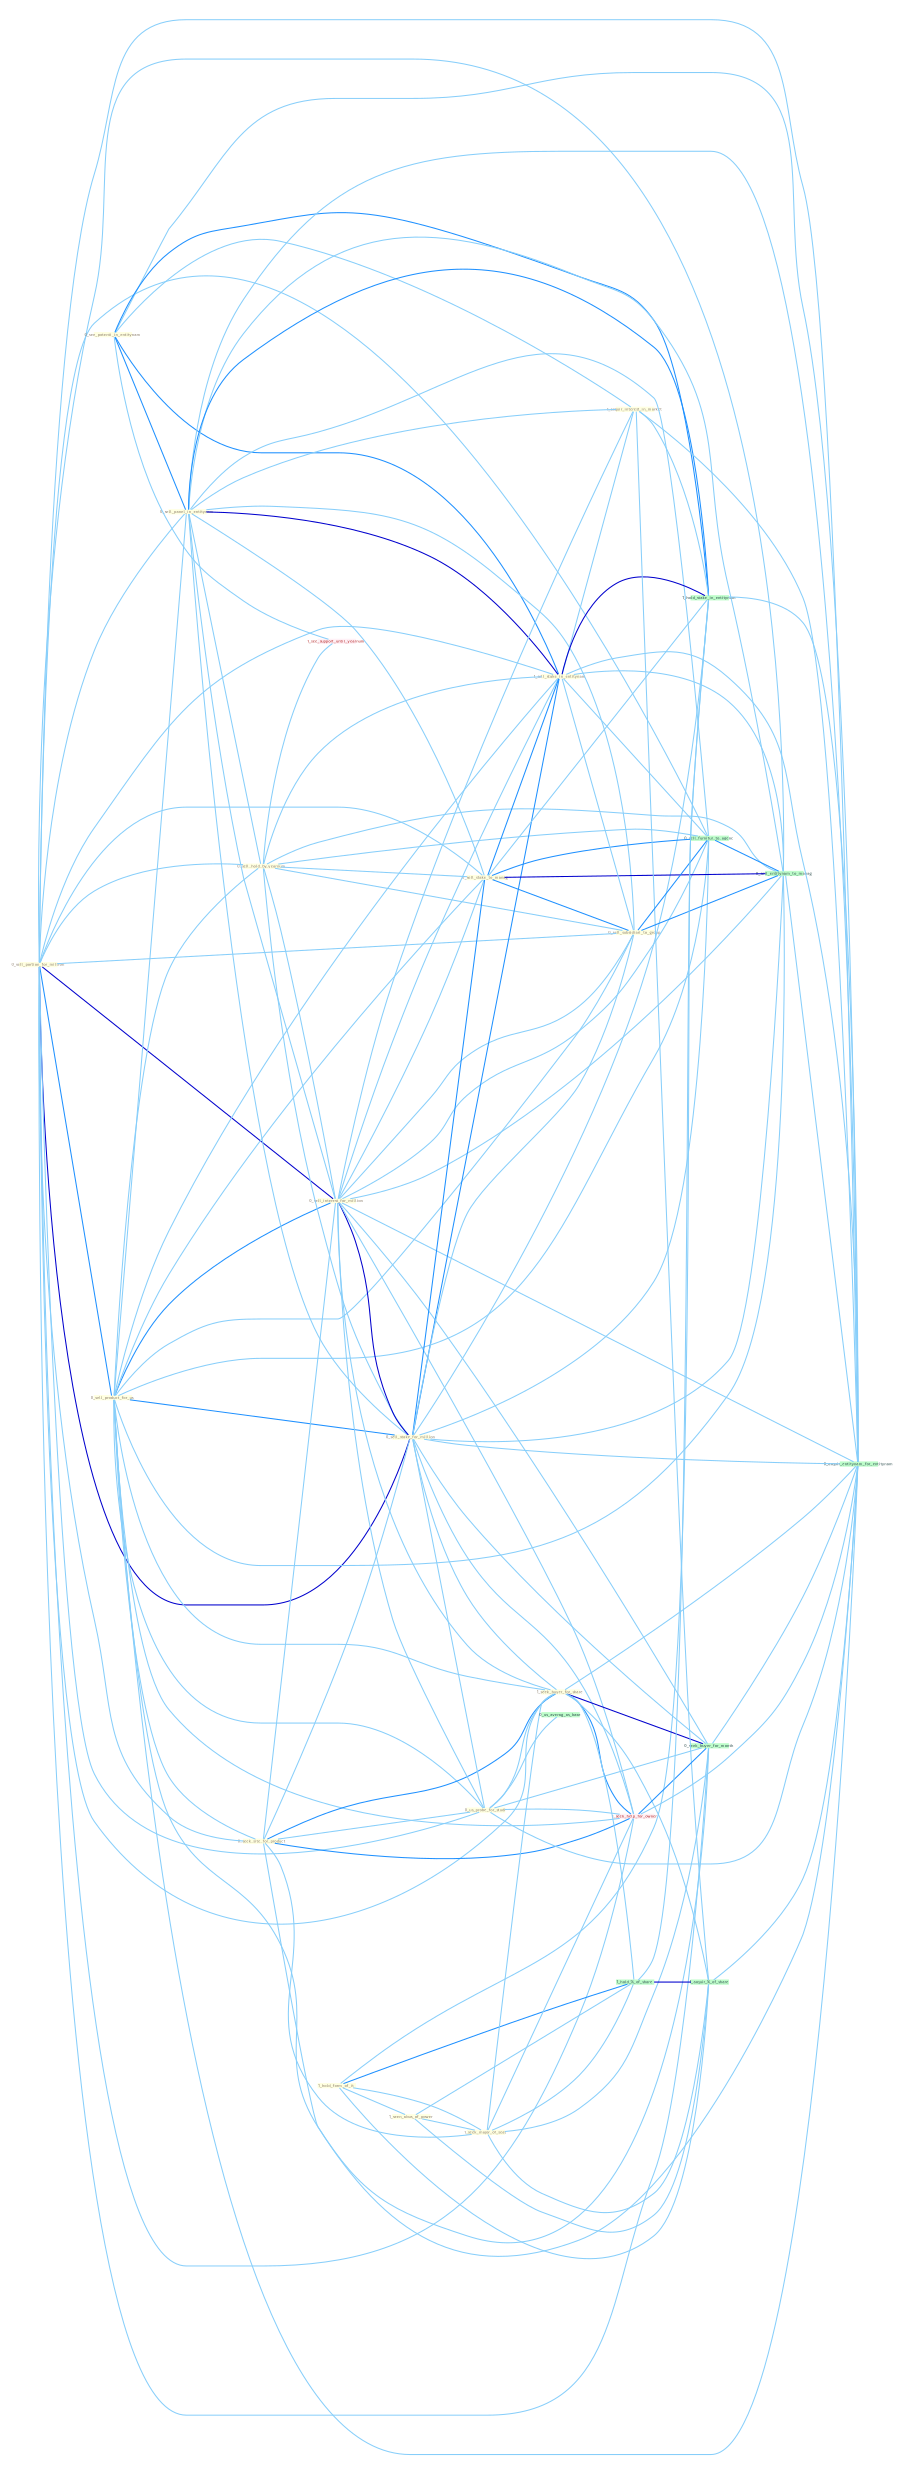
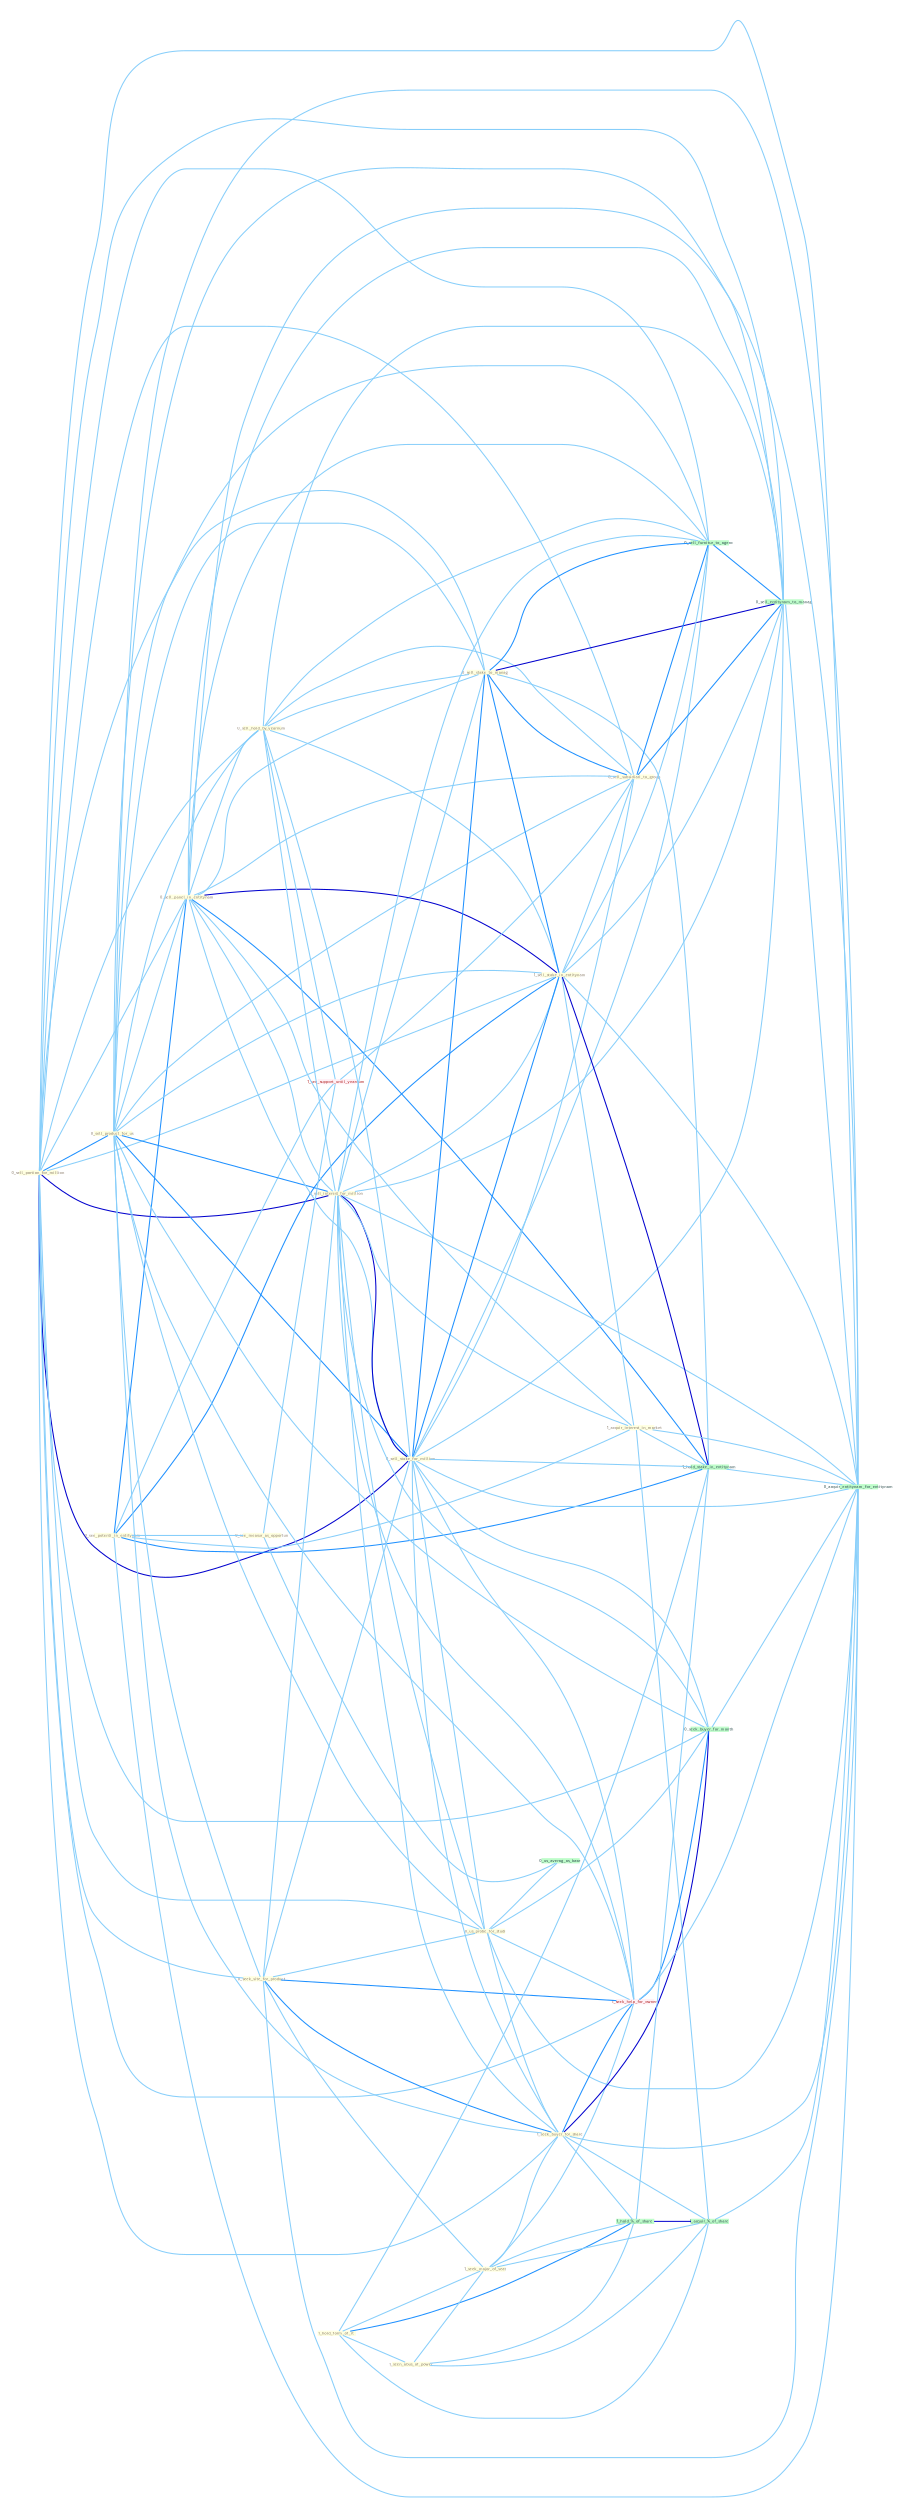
(477, 1050) -> (497, 939)
none -> (262, 1536)
(656, 1989) -> none
